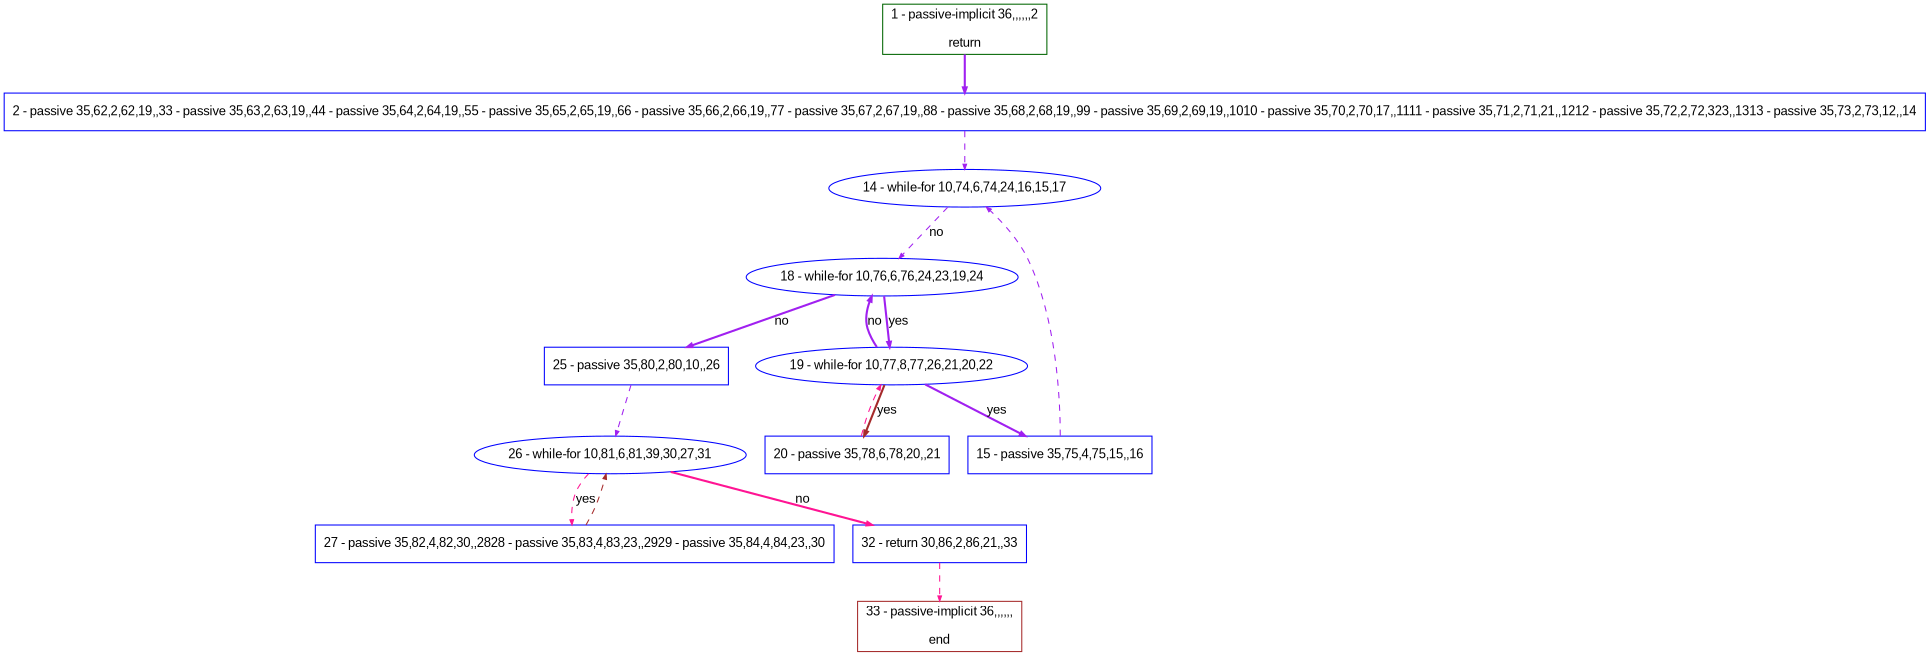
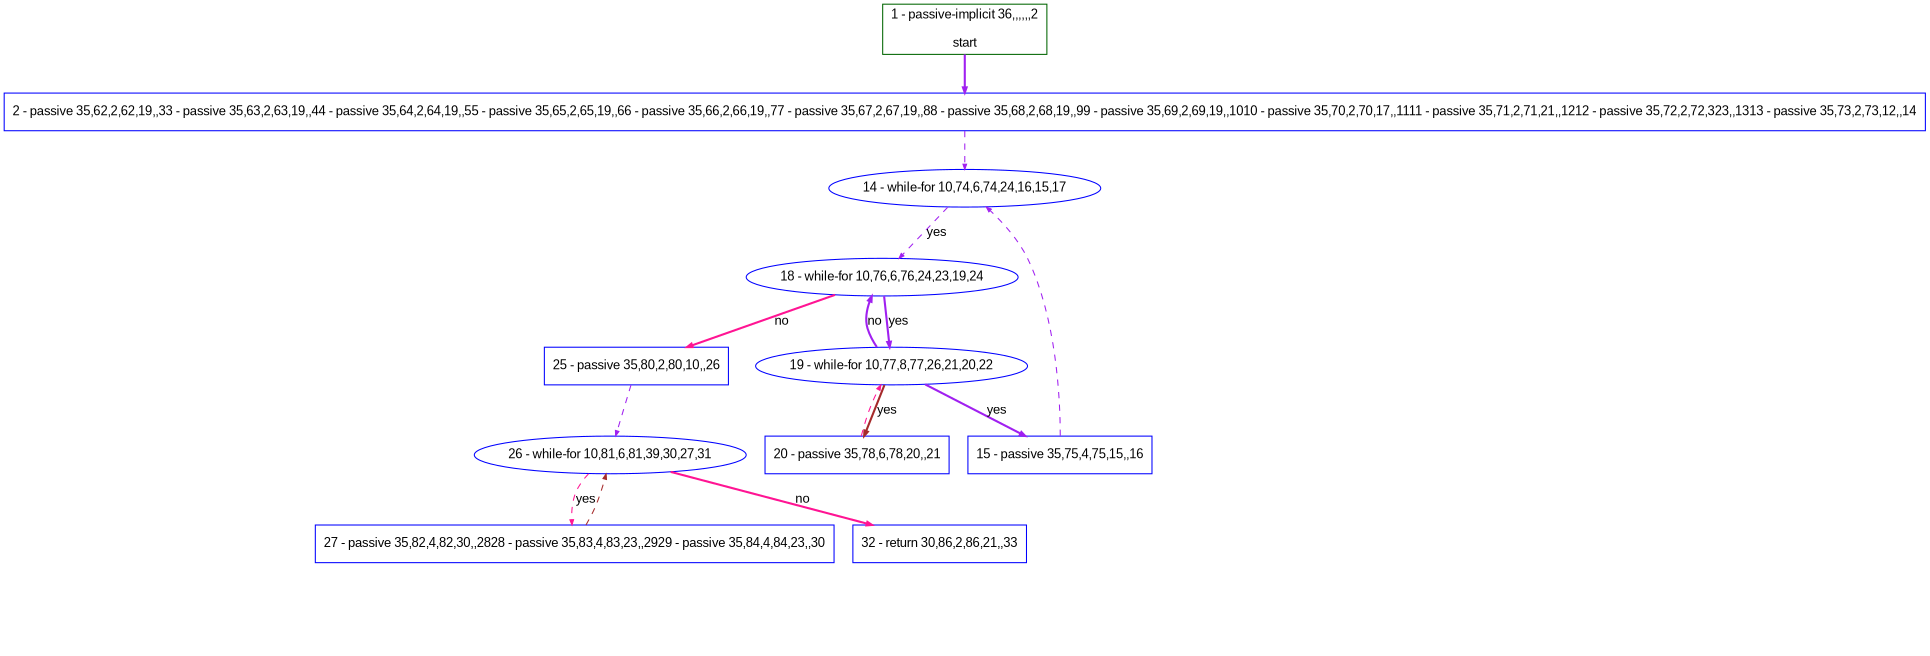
(965, 29) -> (965, 29)
(937, 233) -> (937, 233)
(764, 320) -> (764, 320)
(940, 626) -> none
